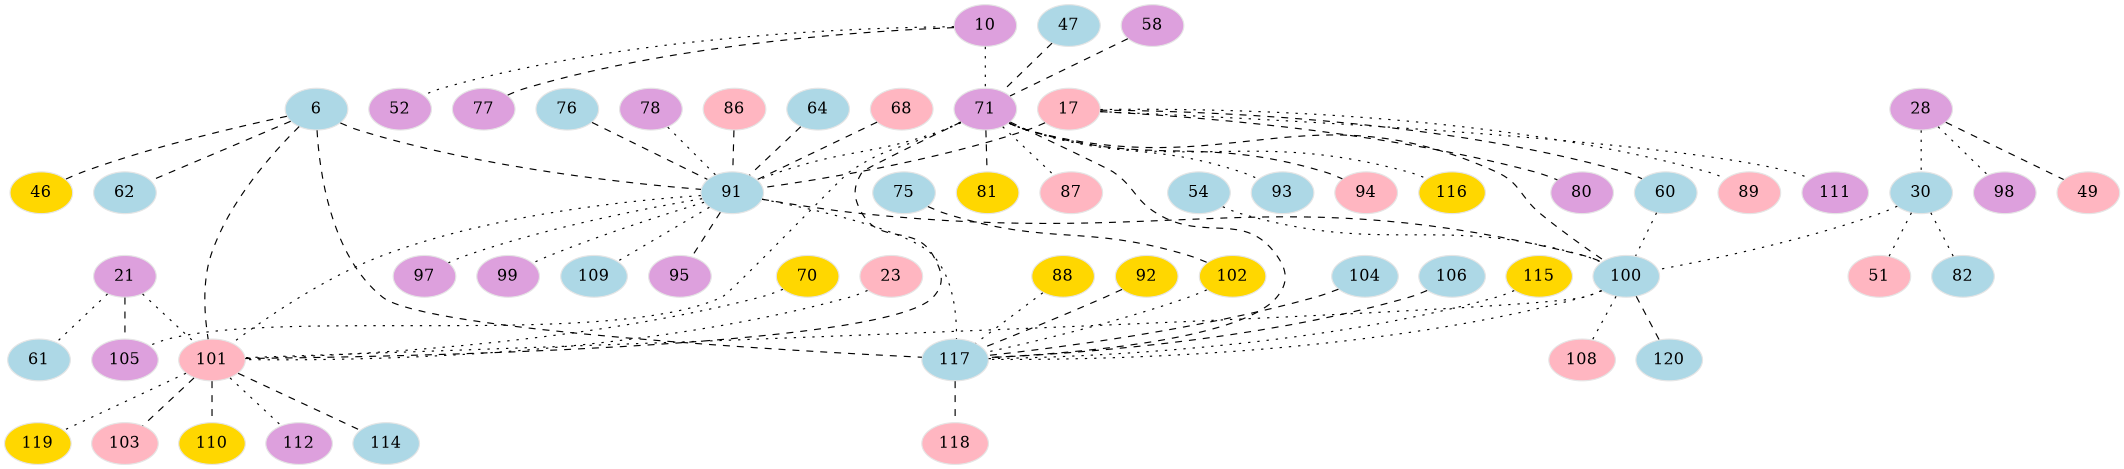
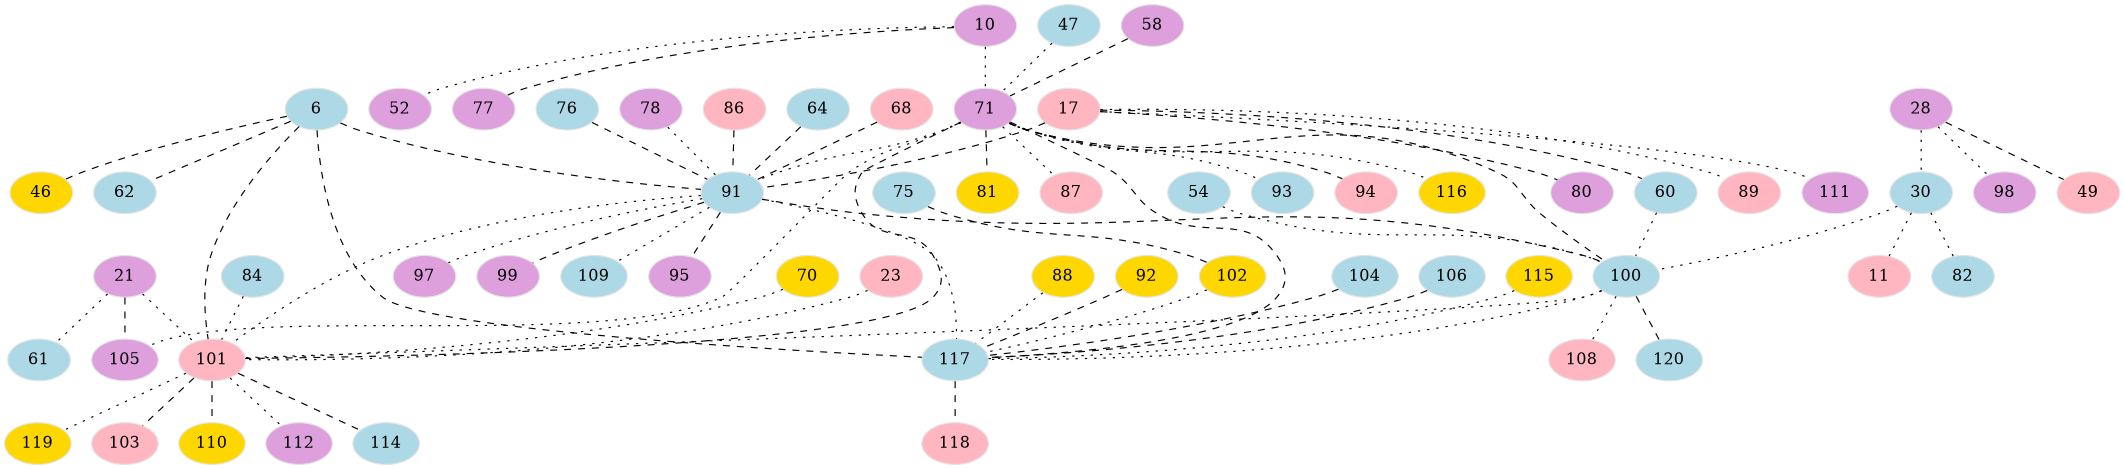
(1027, 67) -> (1027, 67)
(618, 230) -> (618, 230)
none -> (253, 276)
(1879, 276) -> (1879, 276)
